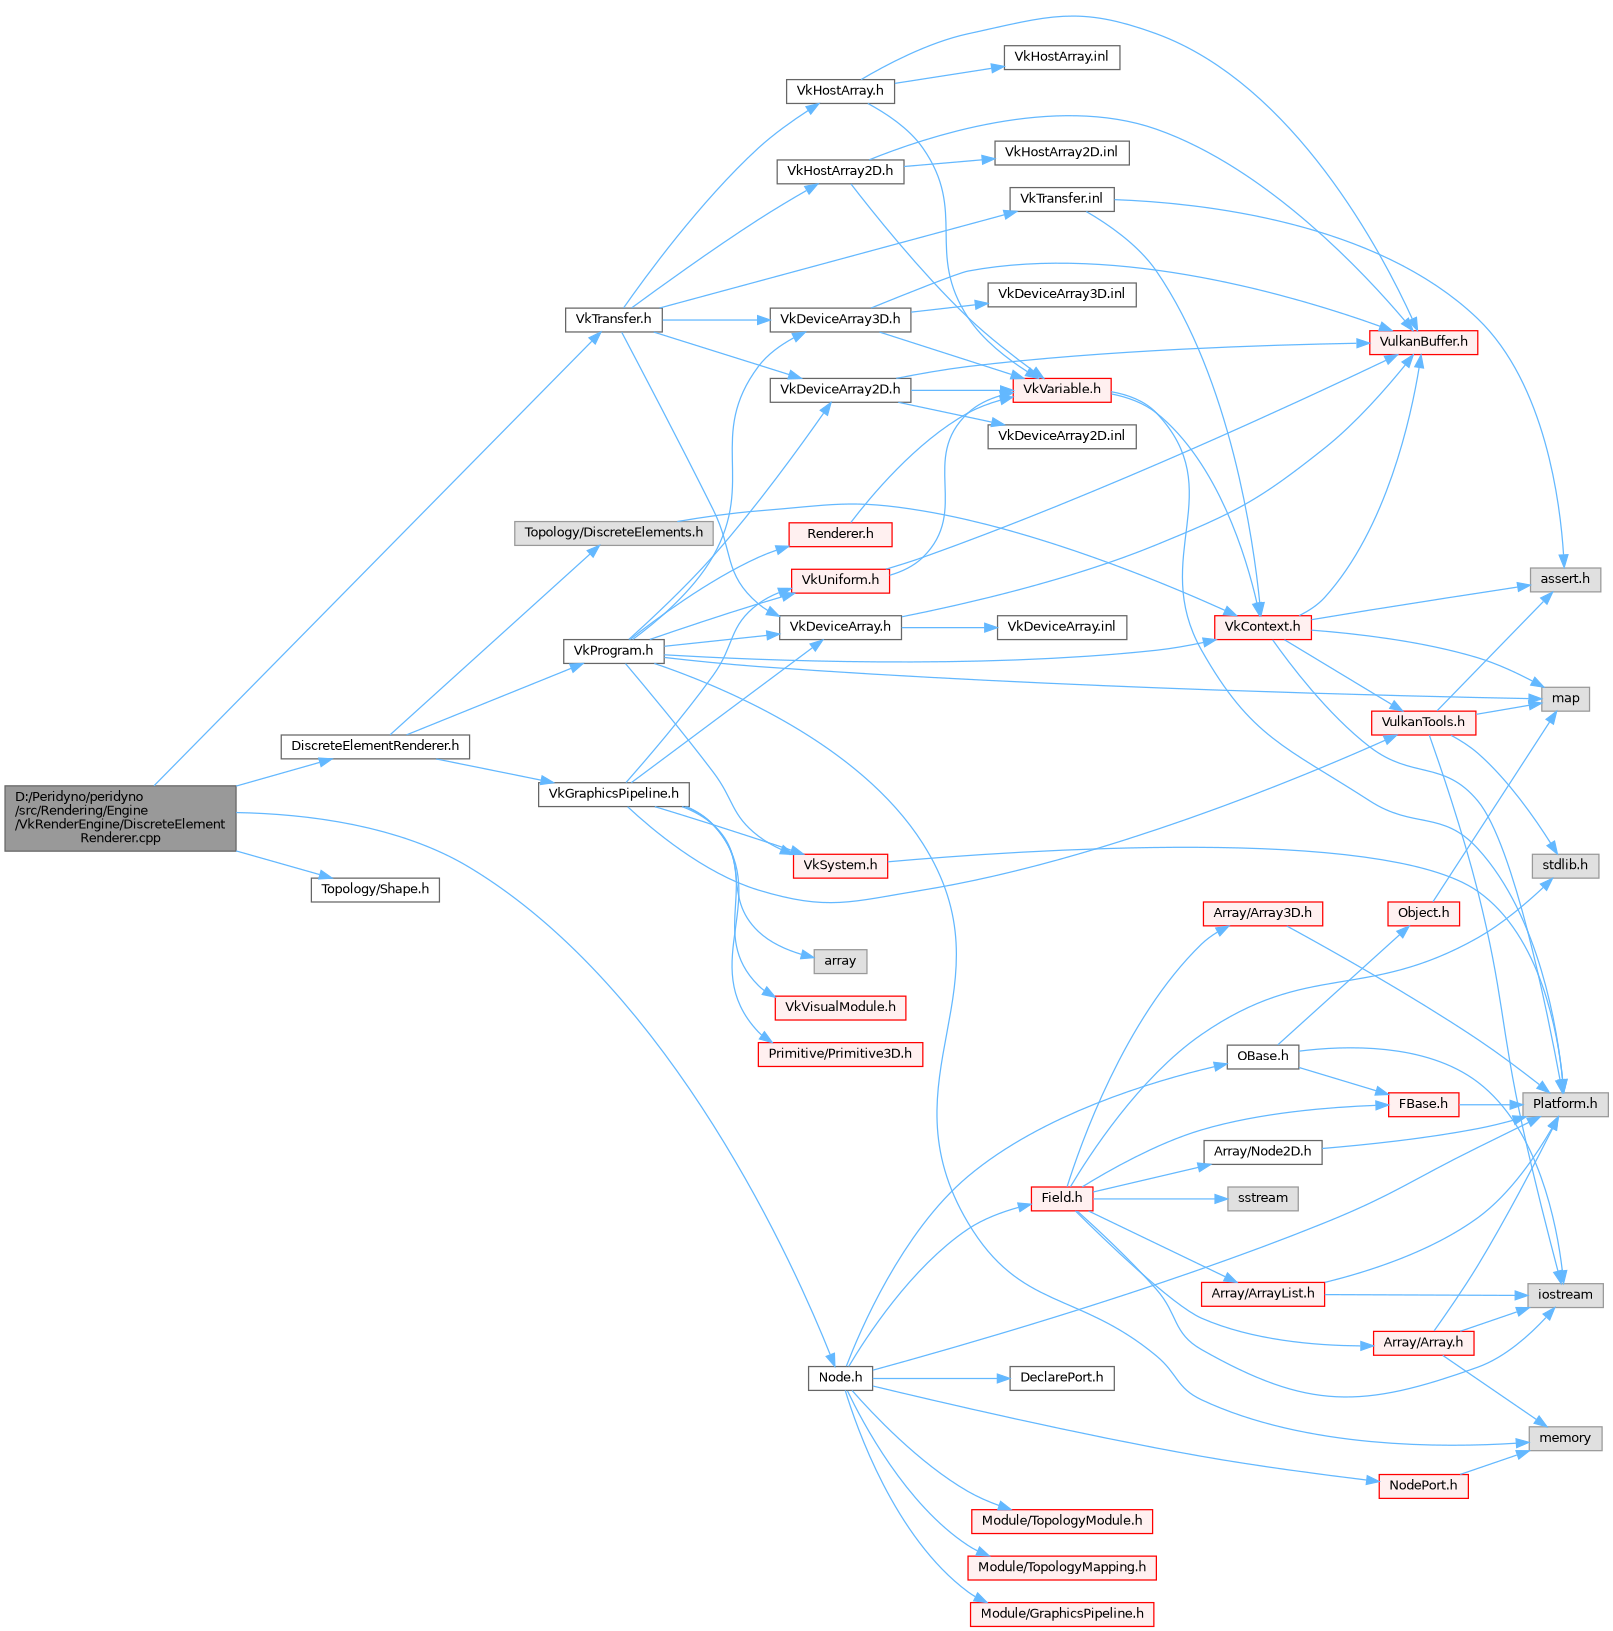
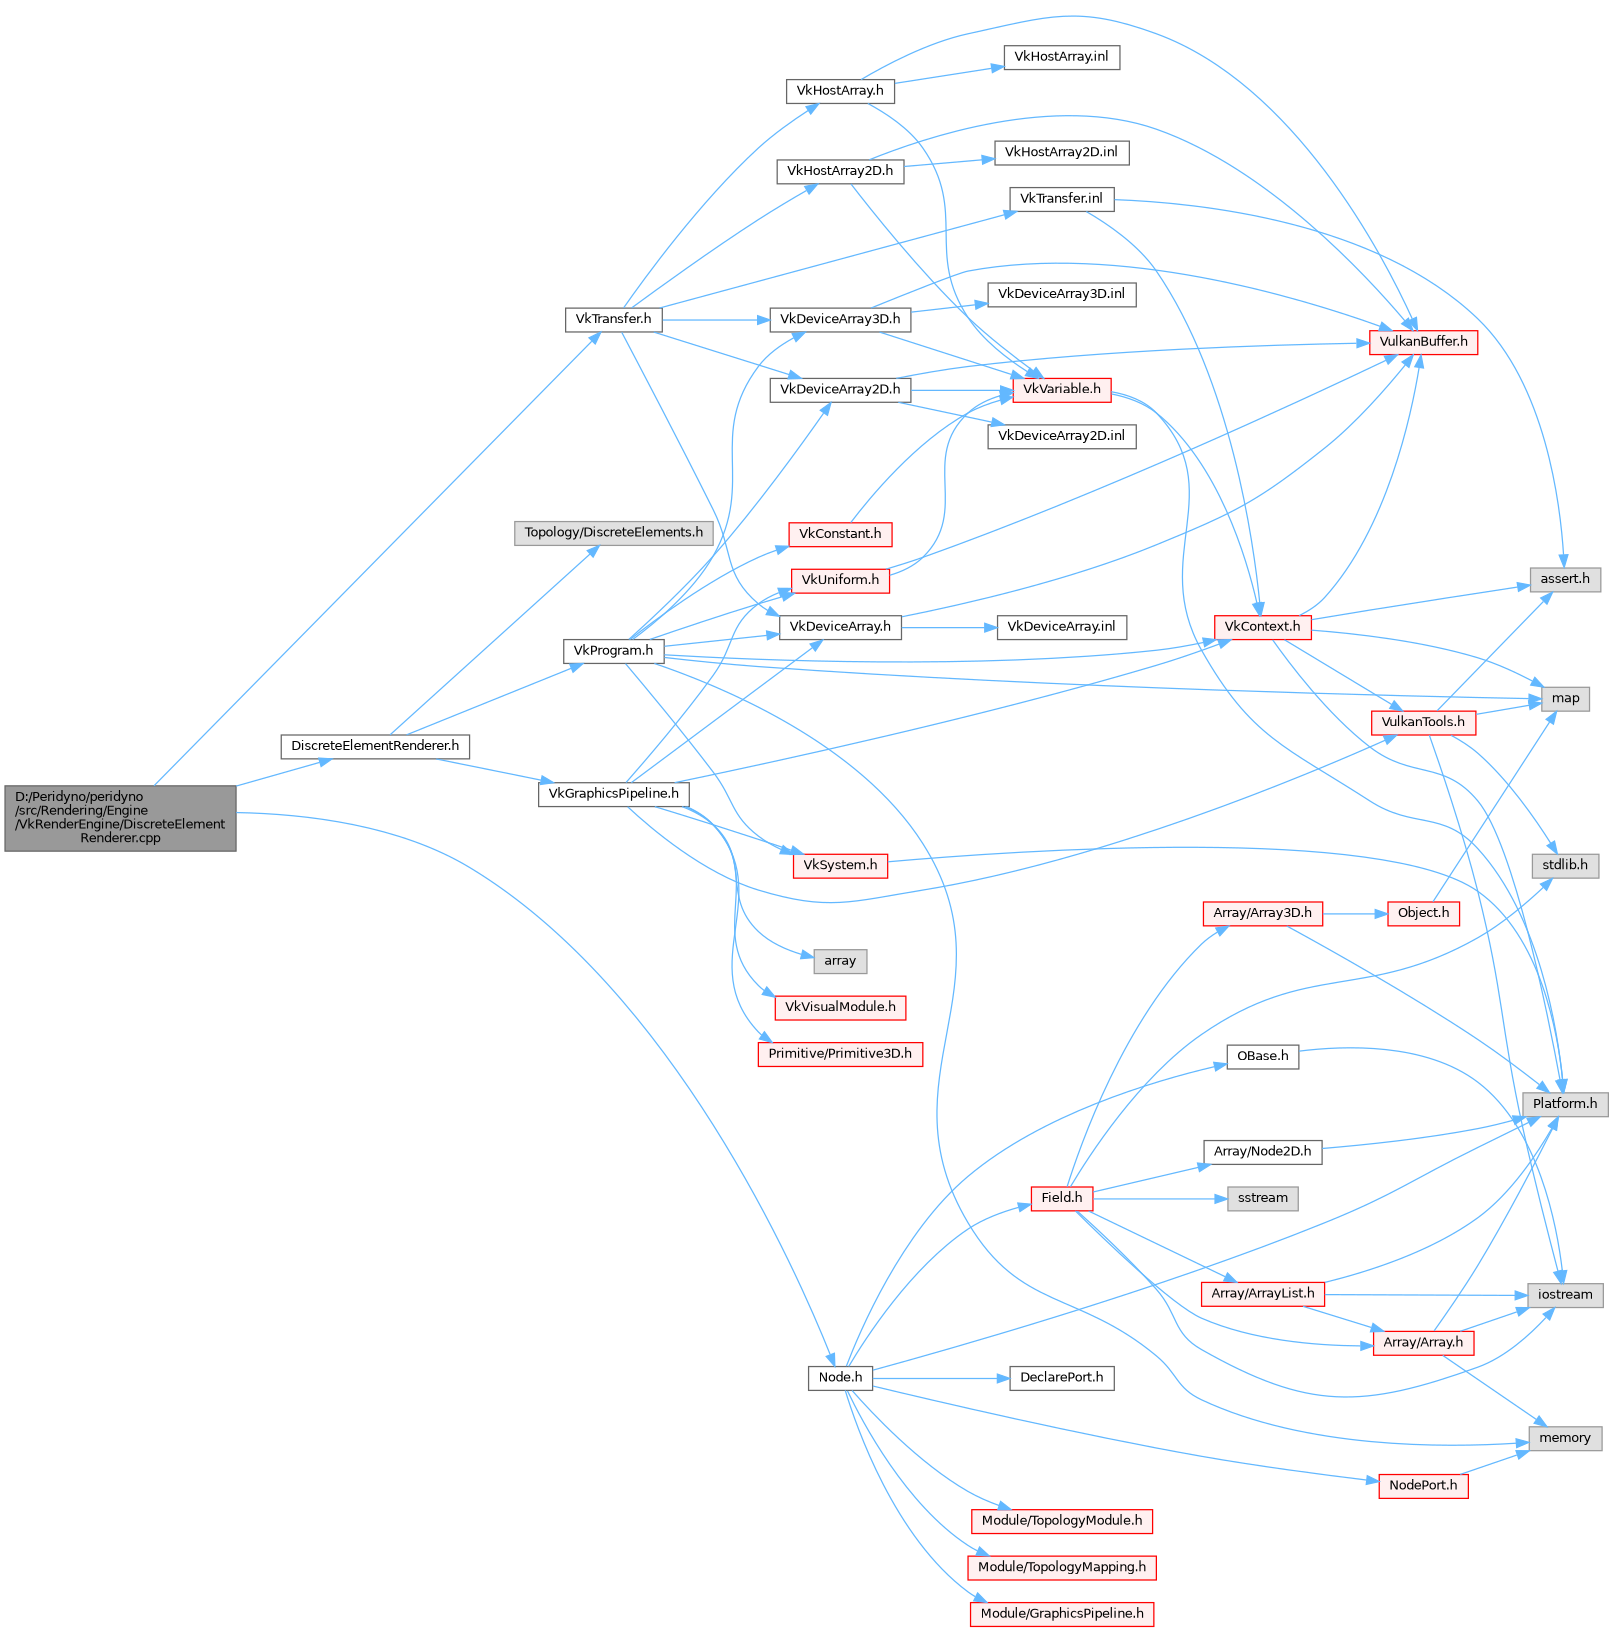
(958, 518) -> (949, 721)
(841, 535) -> (841, 535)
(375, 890) -> none
(1336, 992) -> (1349, 914)
(1424, 1105) -> none
none -> (1337, 1317)
